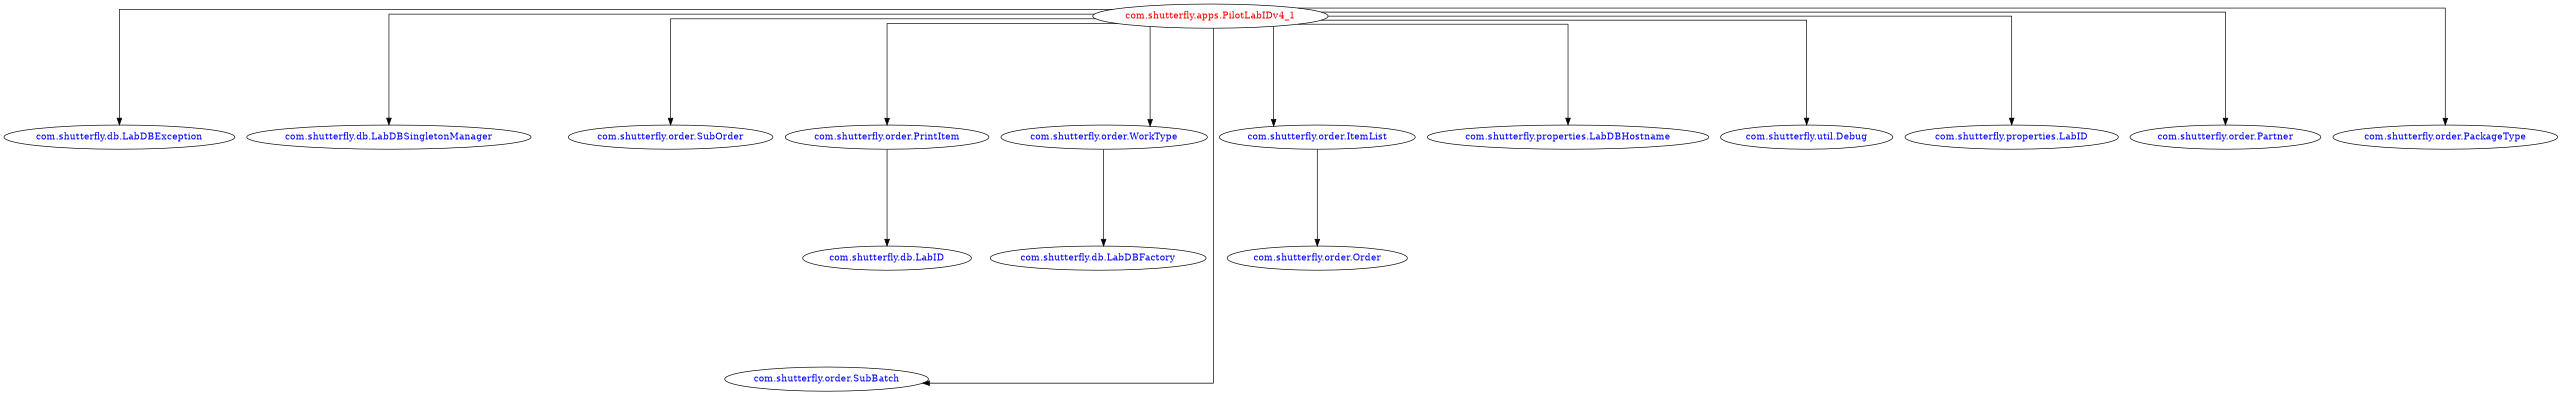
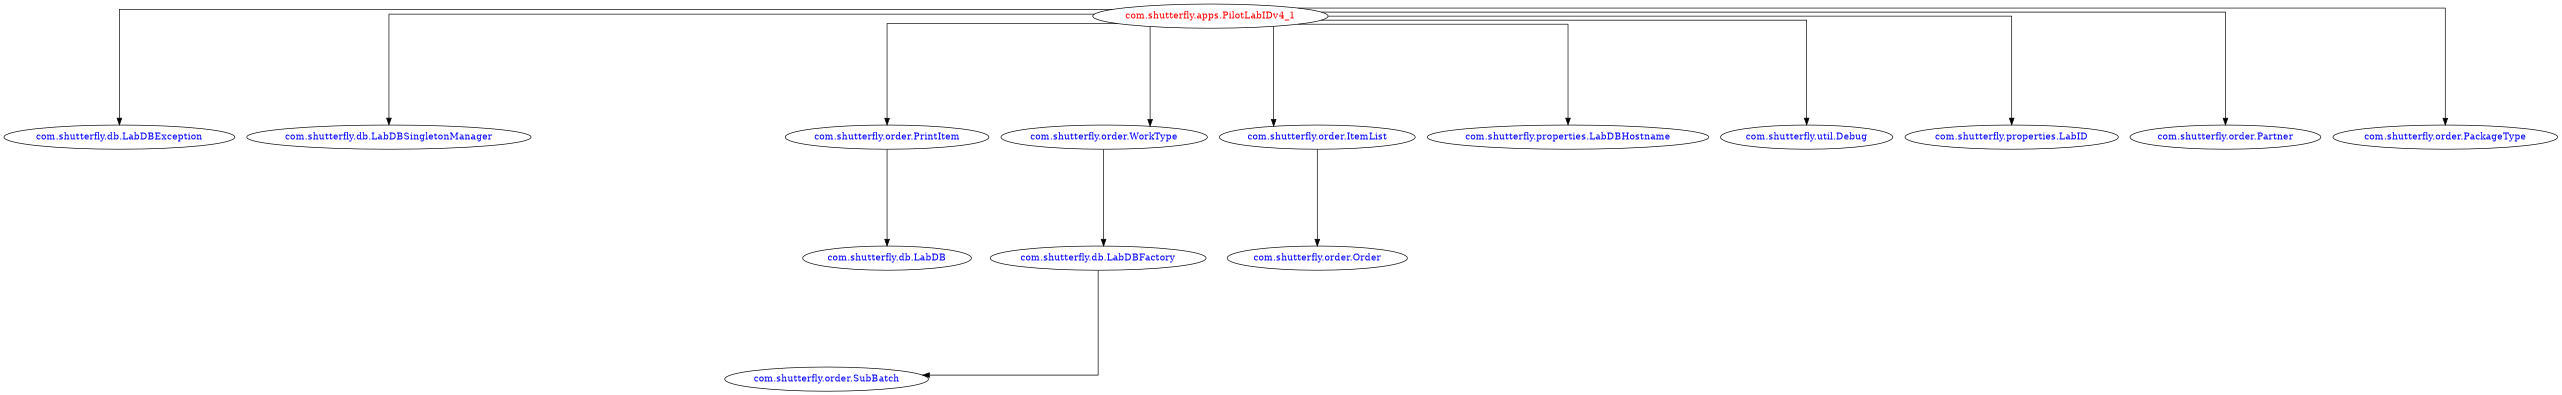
(671, 137) -> none
(887, 258) -> (887, 258)
(1213, 348) -> (1066, 375)
